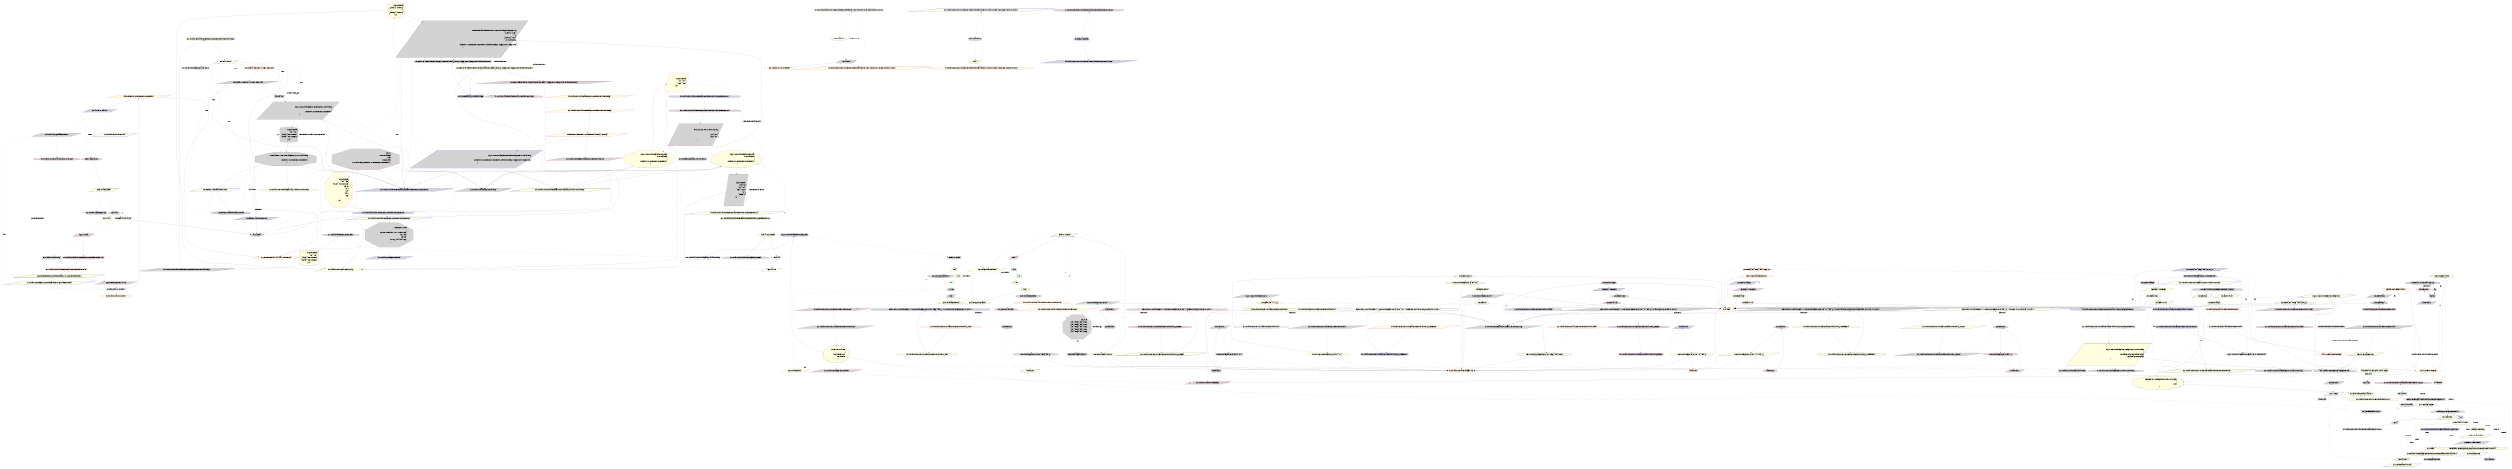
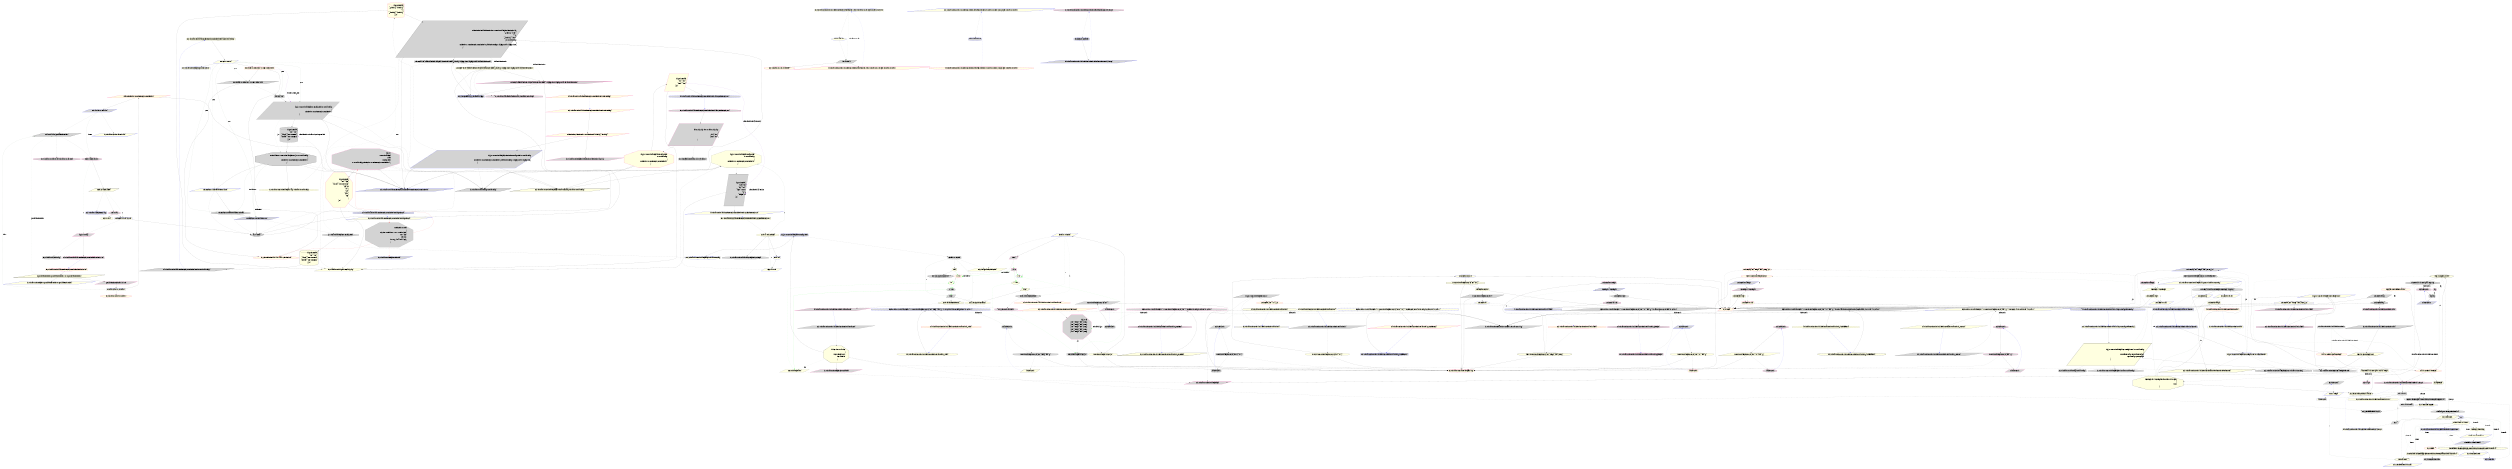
(976, 62) -> none
